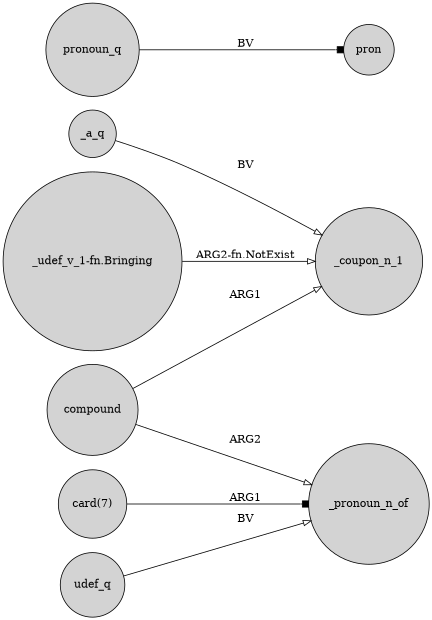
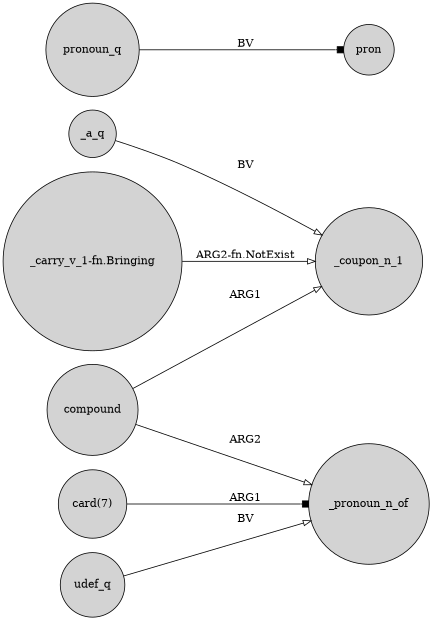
(93, 261) -> (93, 261)
